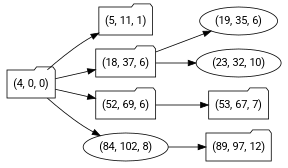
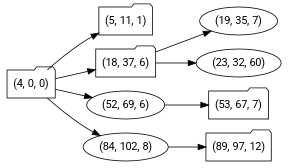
(239, 21) -> (239, 21)
(239, 63) -> (239, 63)
(126, 105) -> (126, 105)
